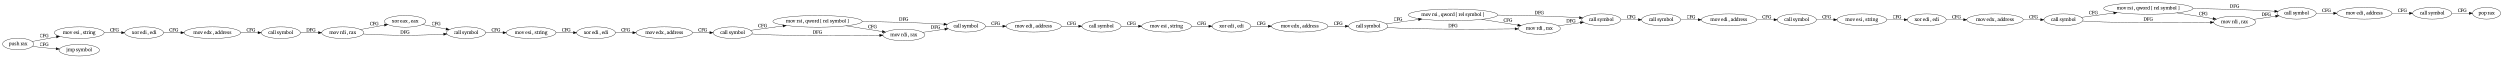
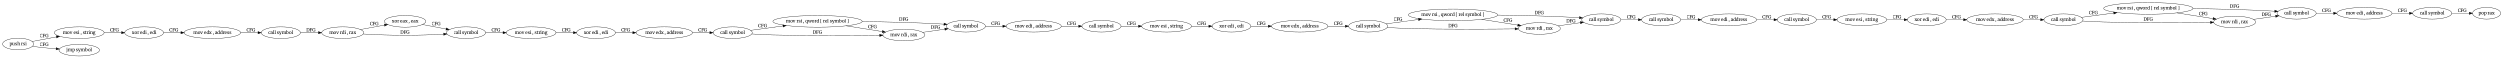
(18, 44) -> (18, 44)
